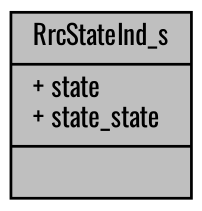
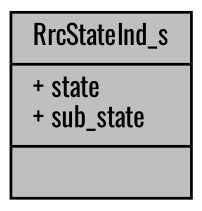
(97, 119) -> (90, 119)
